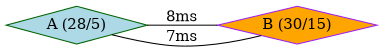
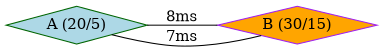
(77, 25) -> (77, 25)
